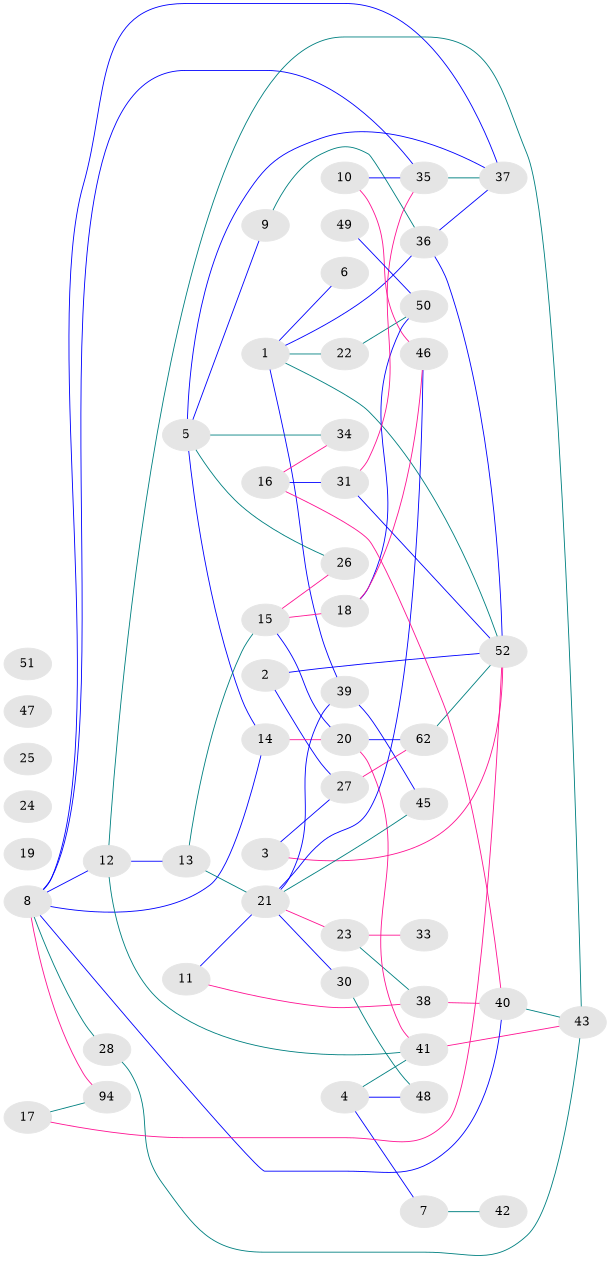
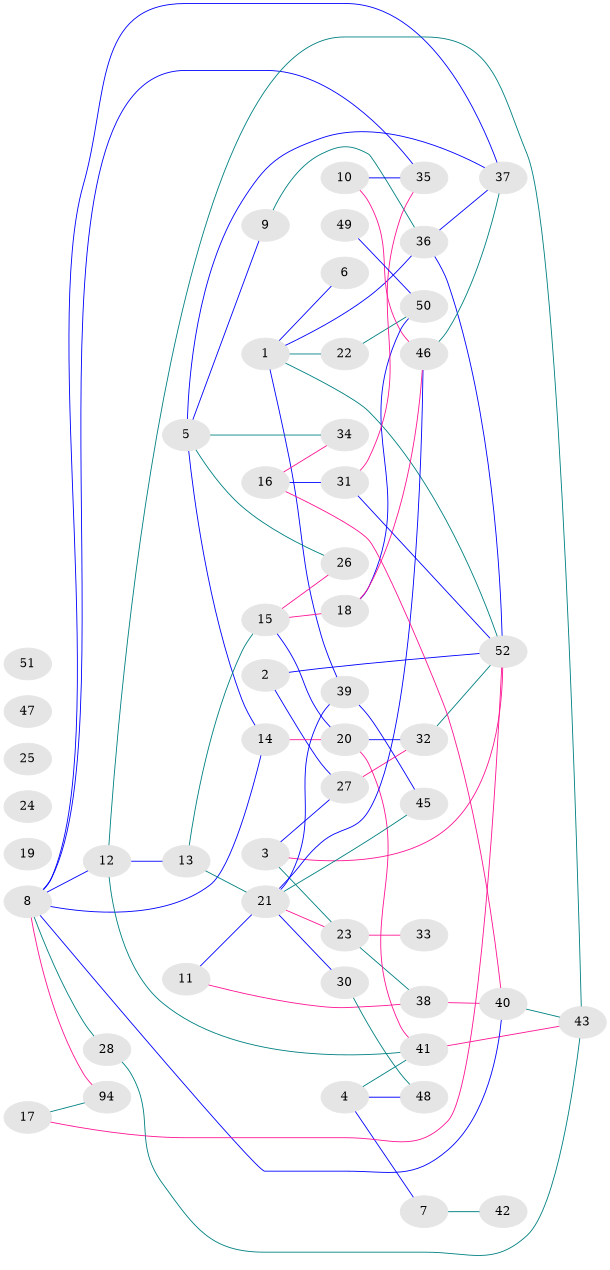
(464, 178) -> (476, 271)
(424, 740) -> (424, 740)
none -> (305, 895)
